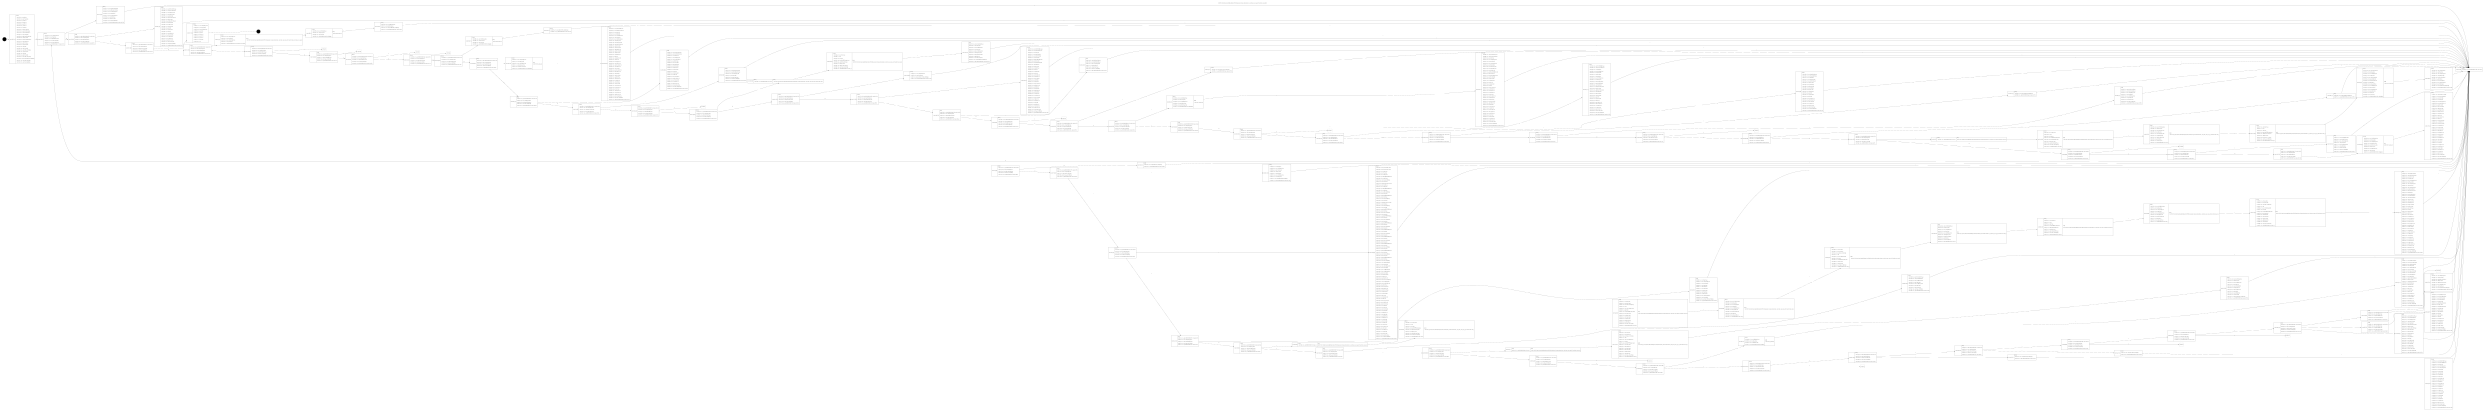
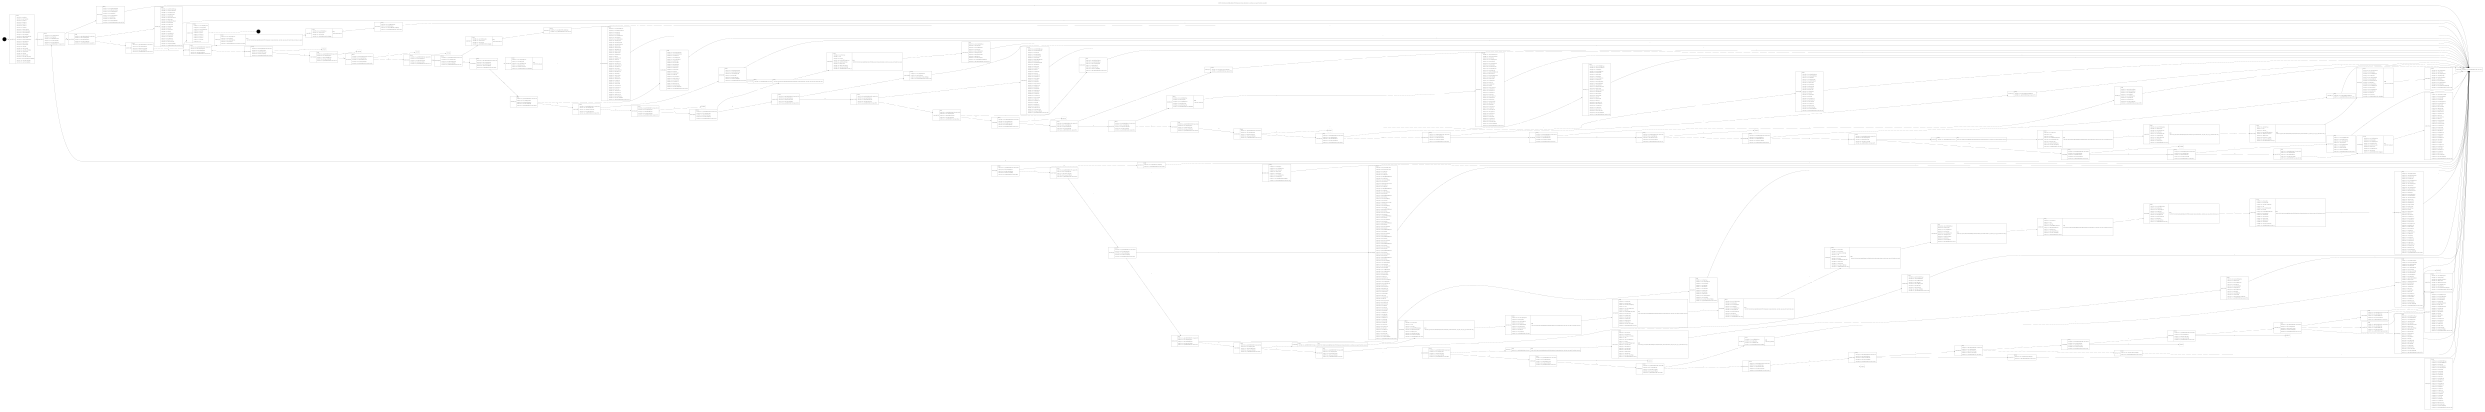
none -> (1543, 325)
